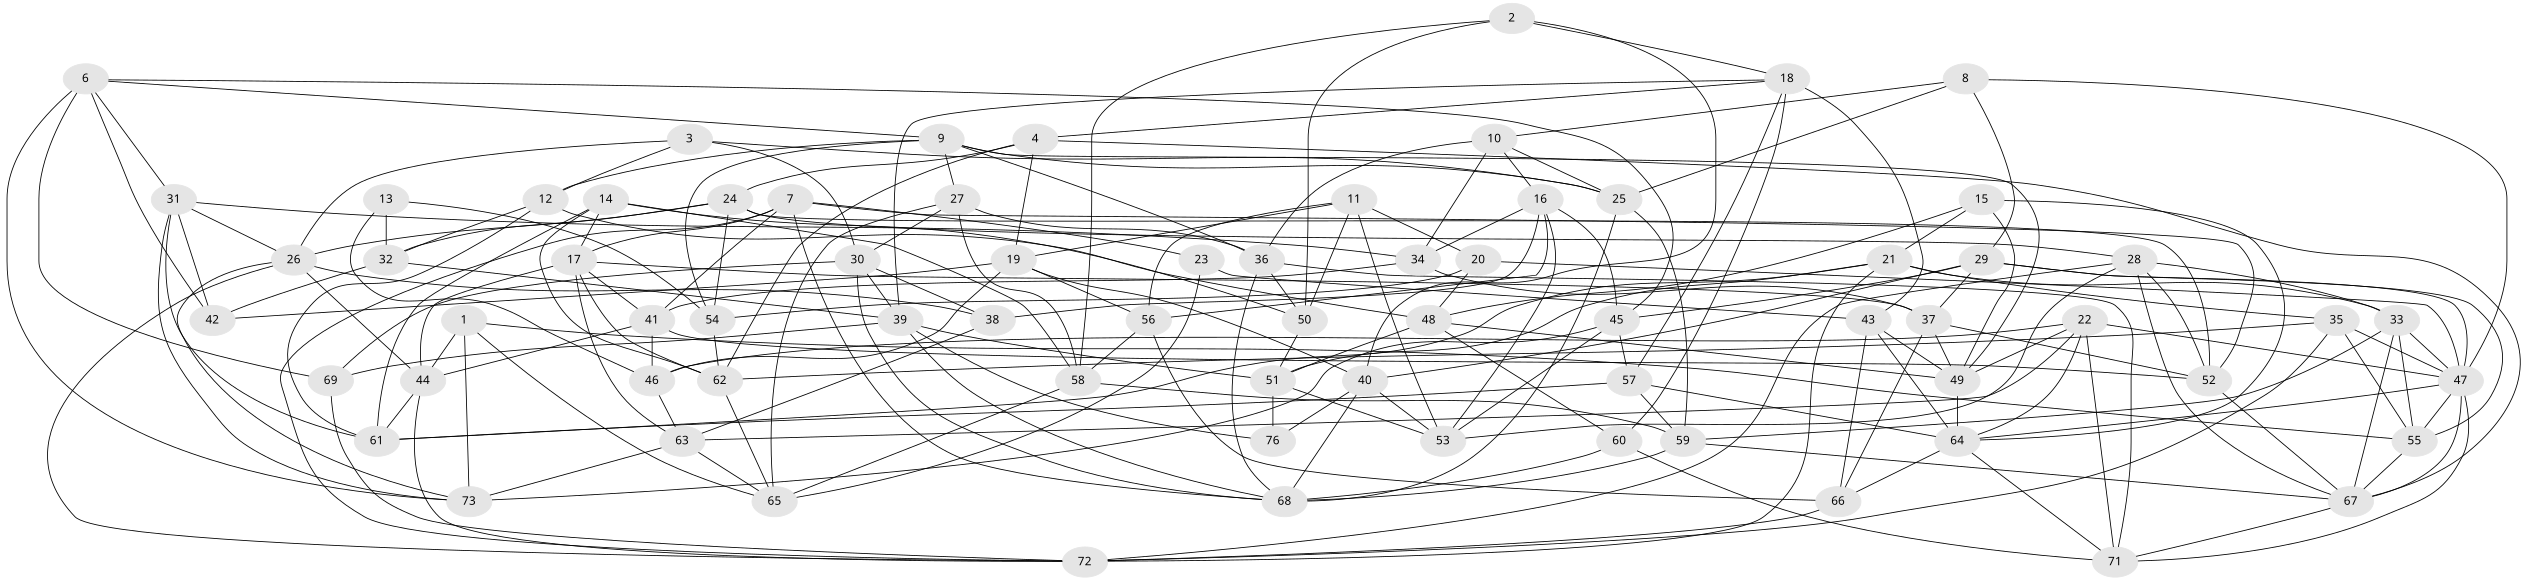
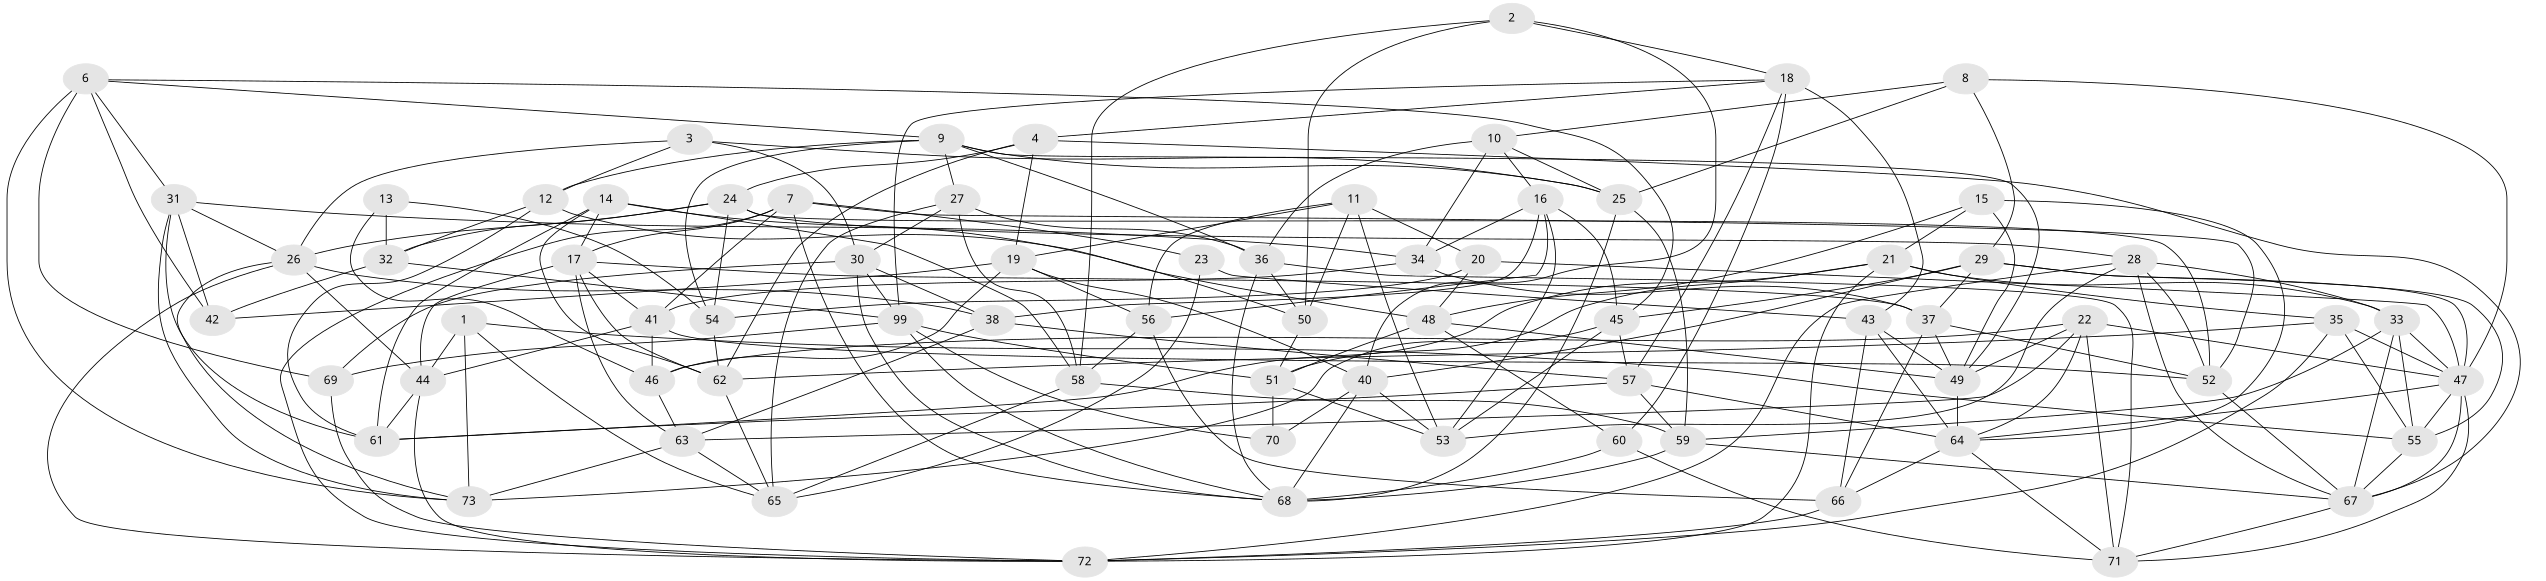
(900, 320) -> (900, 320)
none -> (1192, 343)
(1273, 441) -> (1273, 441)
